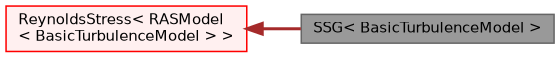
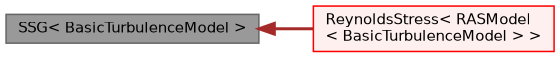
(282, 29) -> (294, 29)
